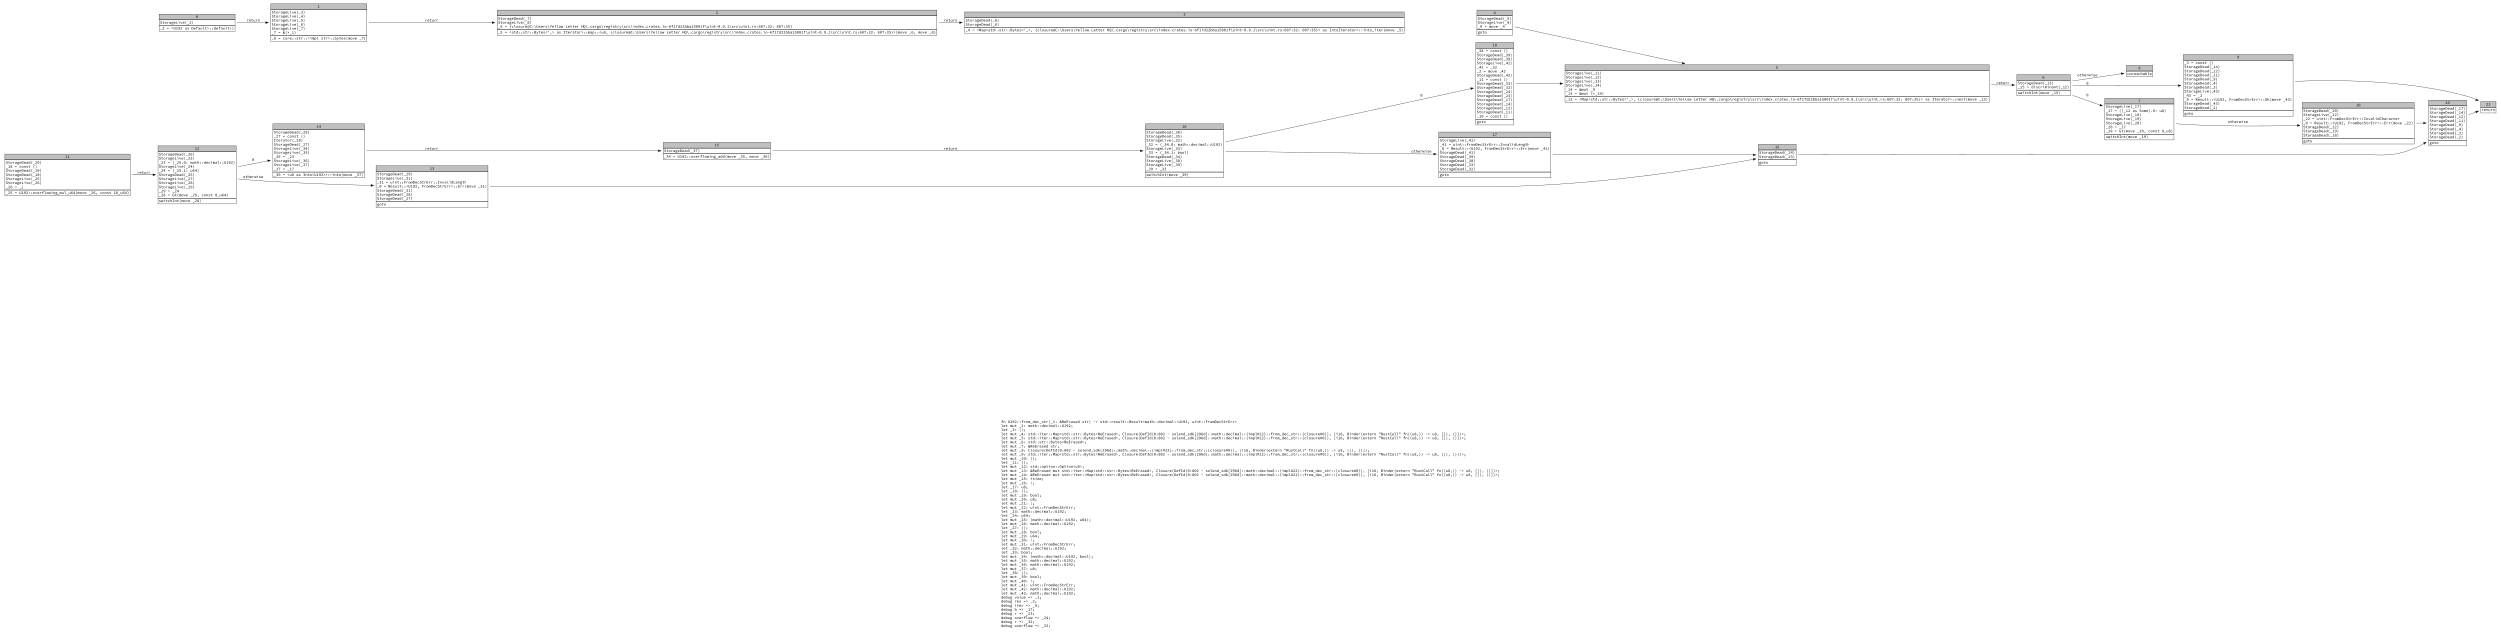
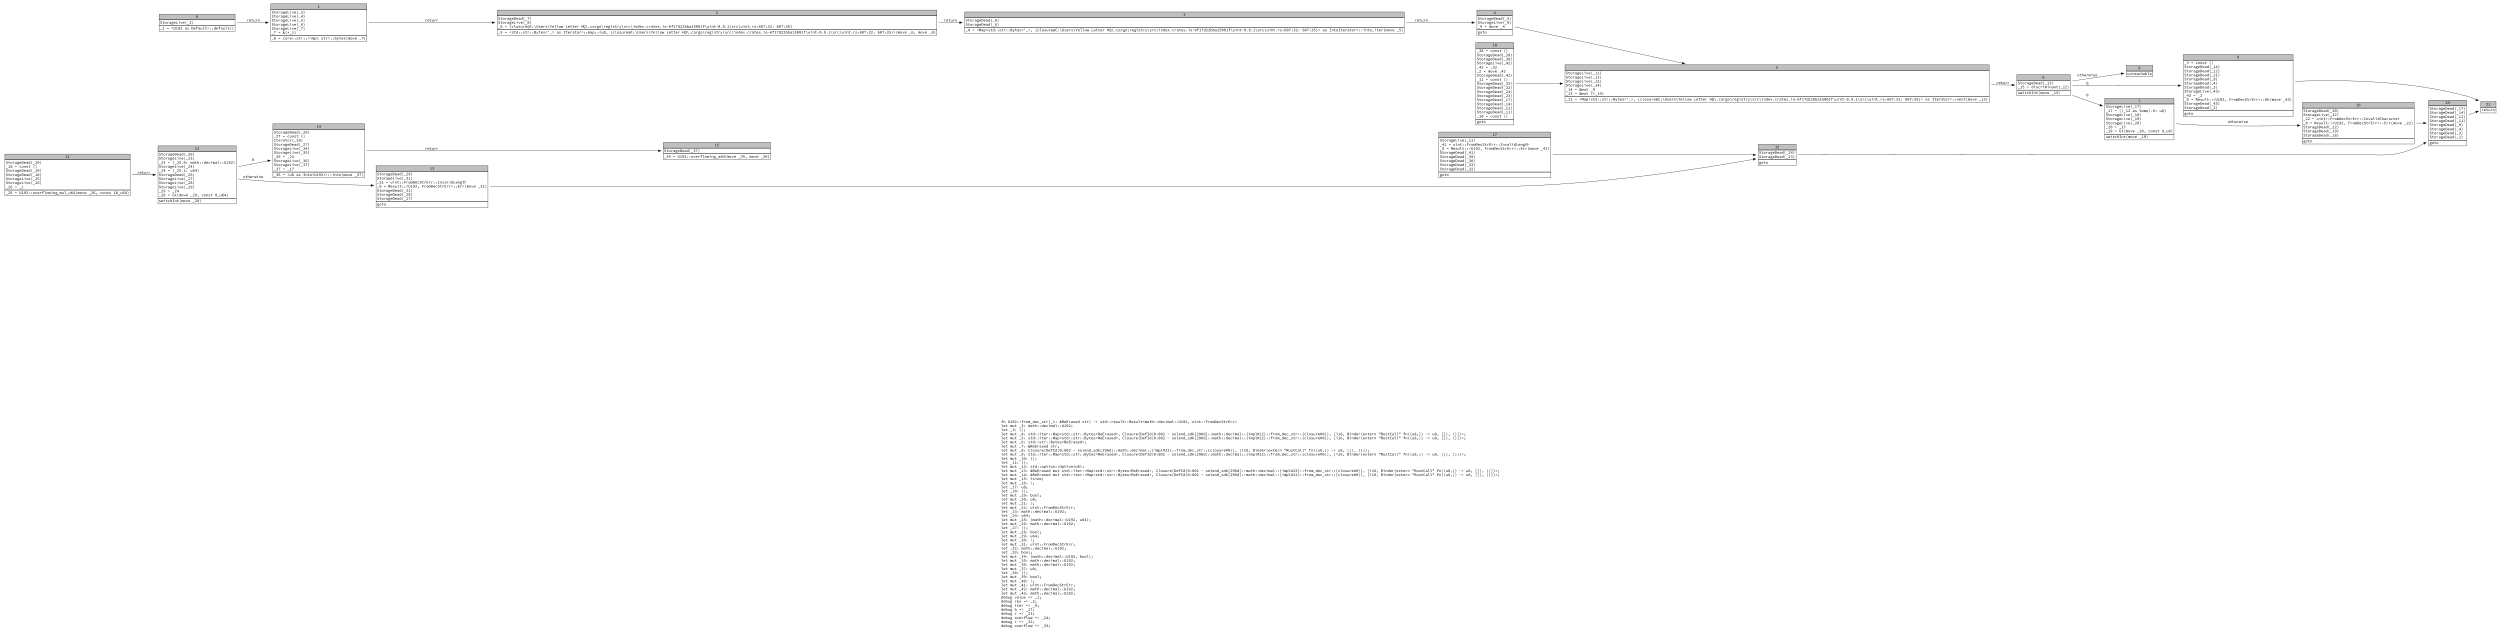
none -> (1439, 23)
(1458, 140) -> (1458, 140)
(1184, 151) -> none
